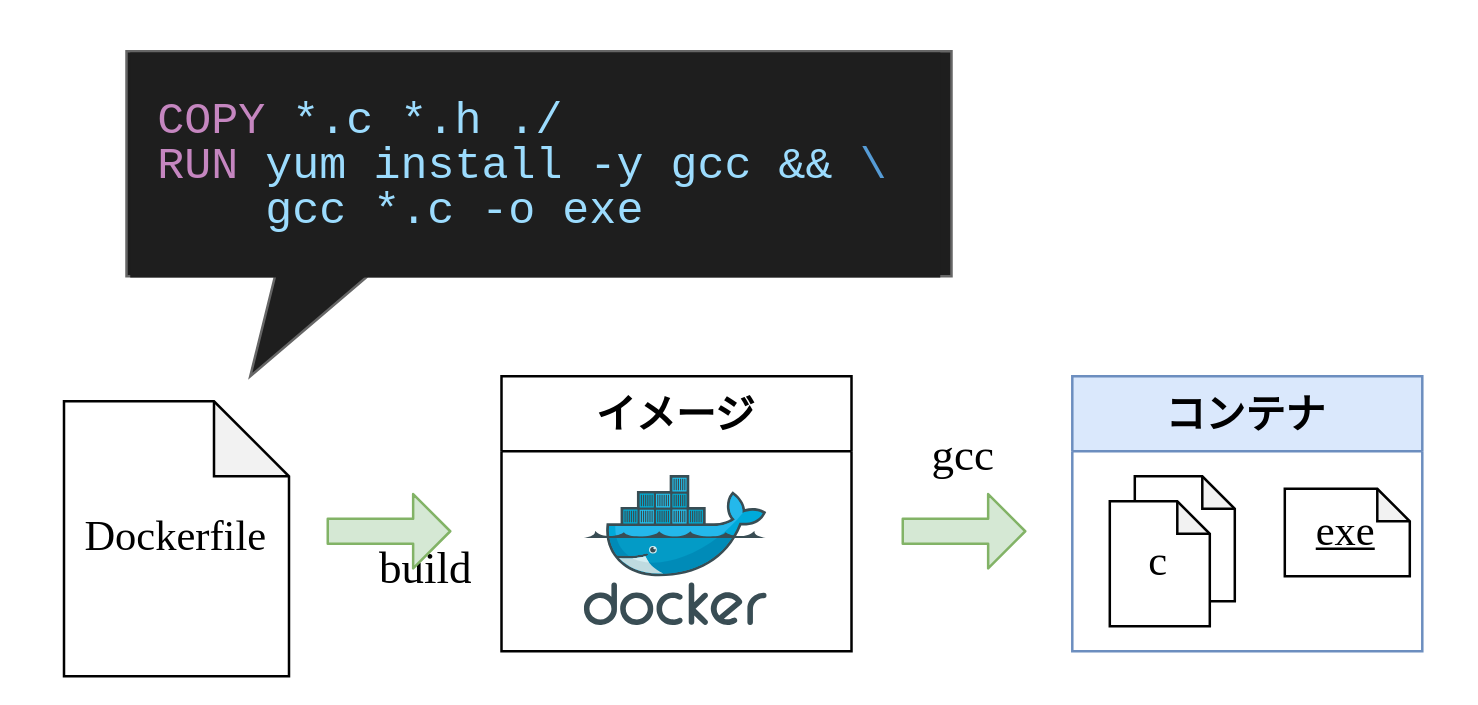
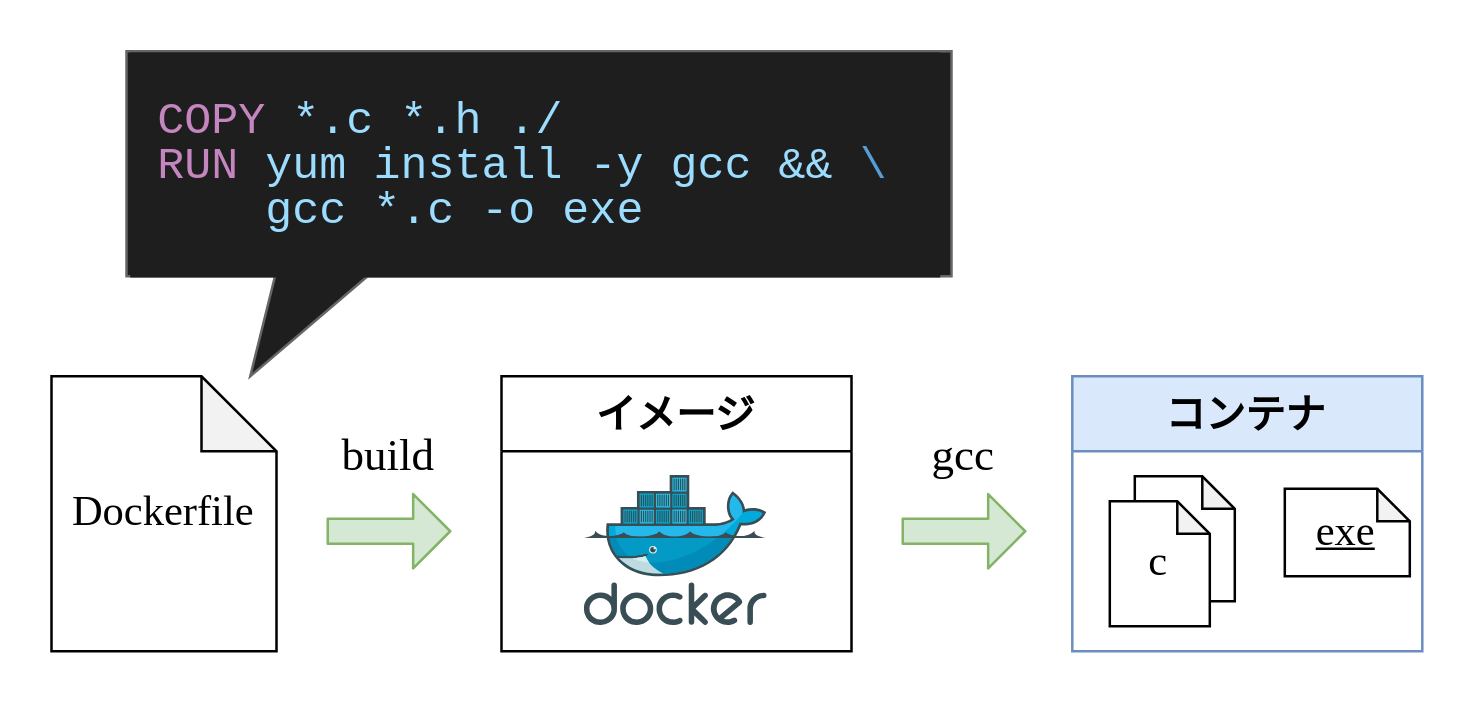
(176, 539) -> (164, 514)
(426, 569) -> (389, 456)
